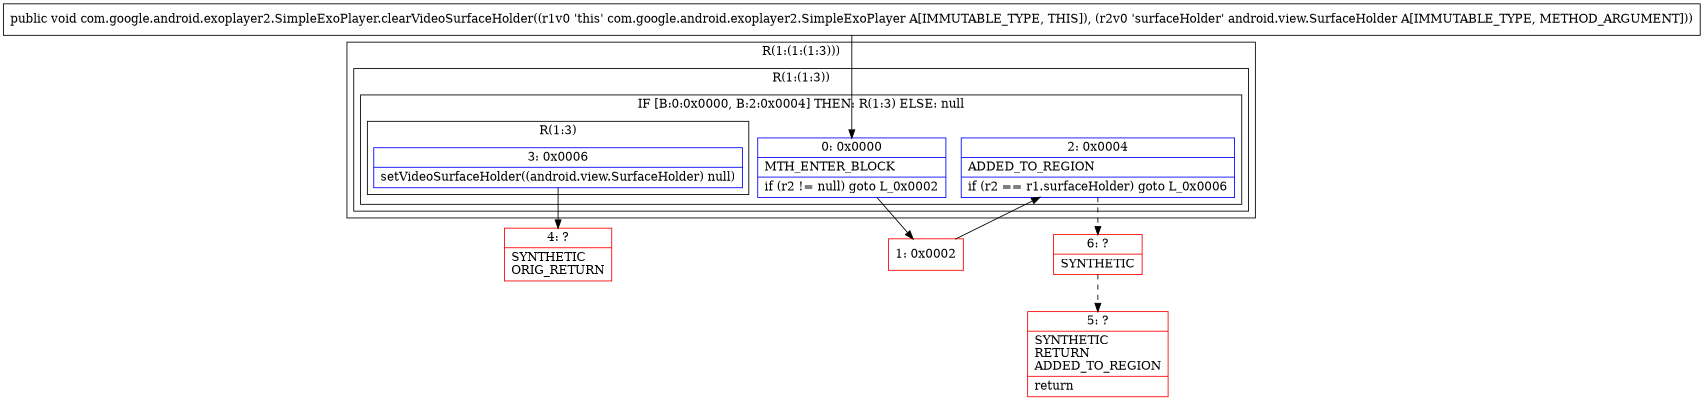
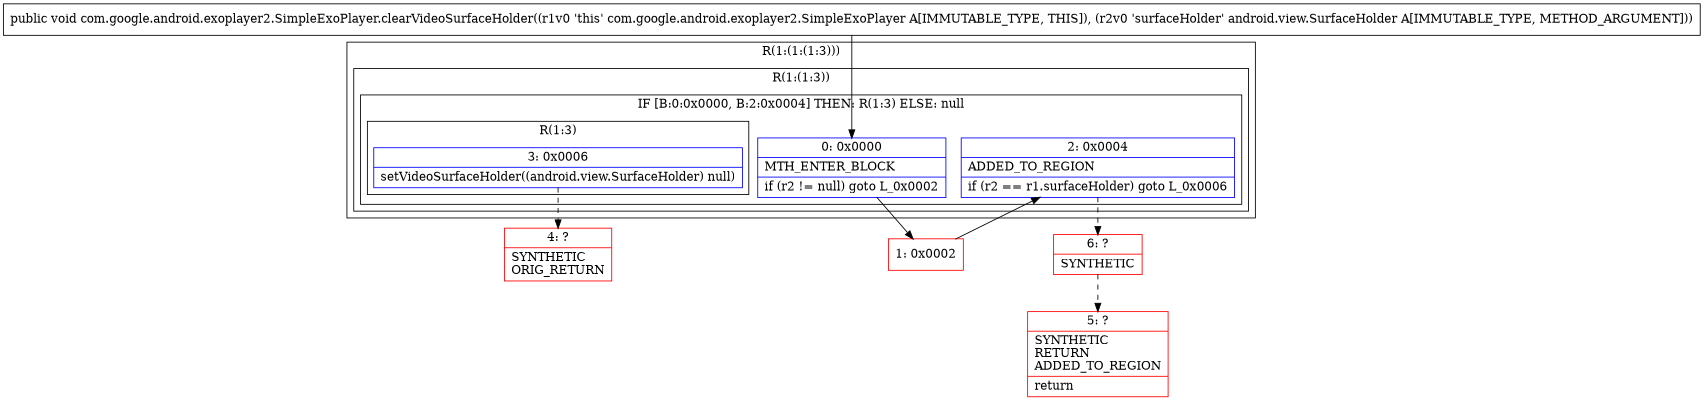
(558, 204) -> (558, 204)
